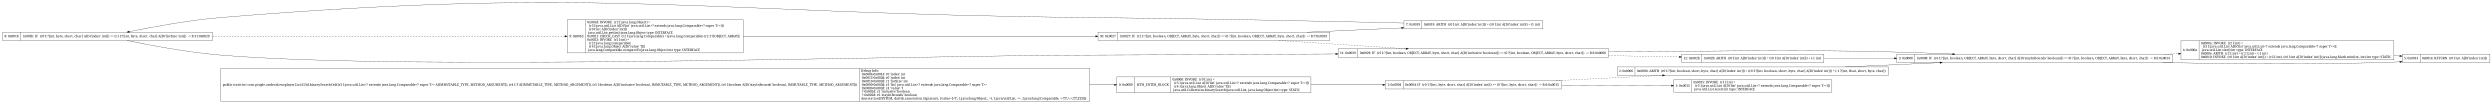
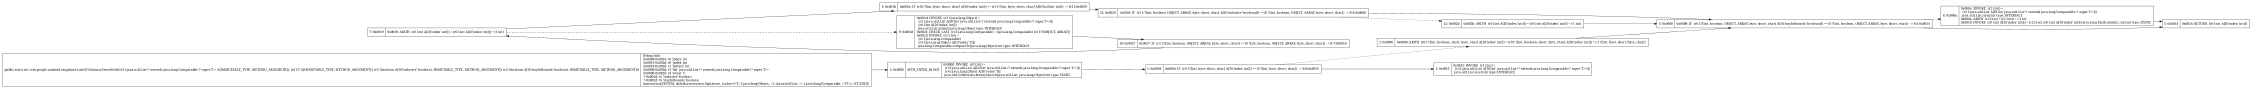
(389, 36) -> (700, 32)
(1342, 45) -> none
